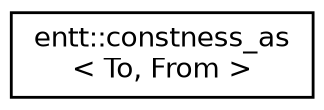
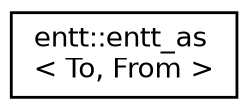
(162, 55) -> (124, 55)
